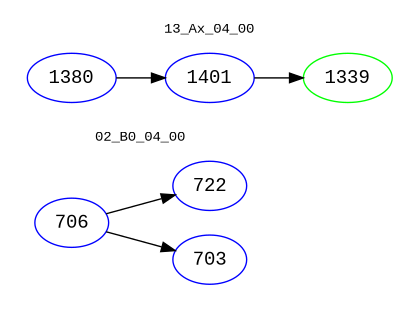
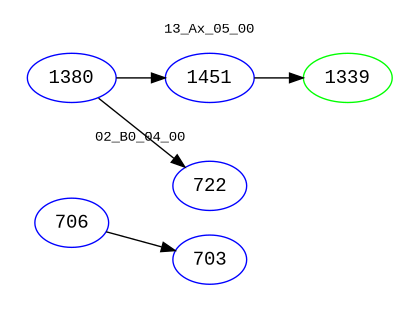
(210, 29) -> (210, 29)
(210, 78) -> (210, 78)
(134, 206) -> (142, 133)
